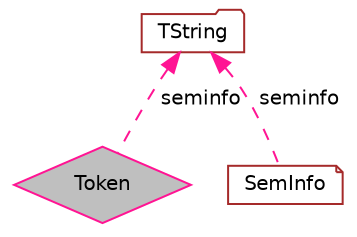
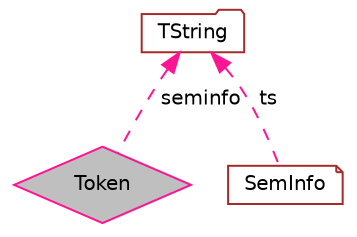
(296, 99) -> (266, 99)
